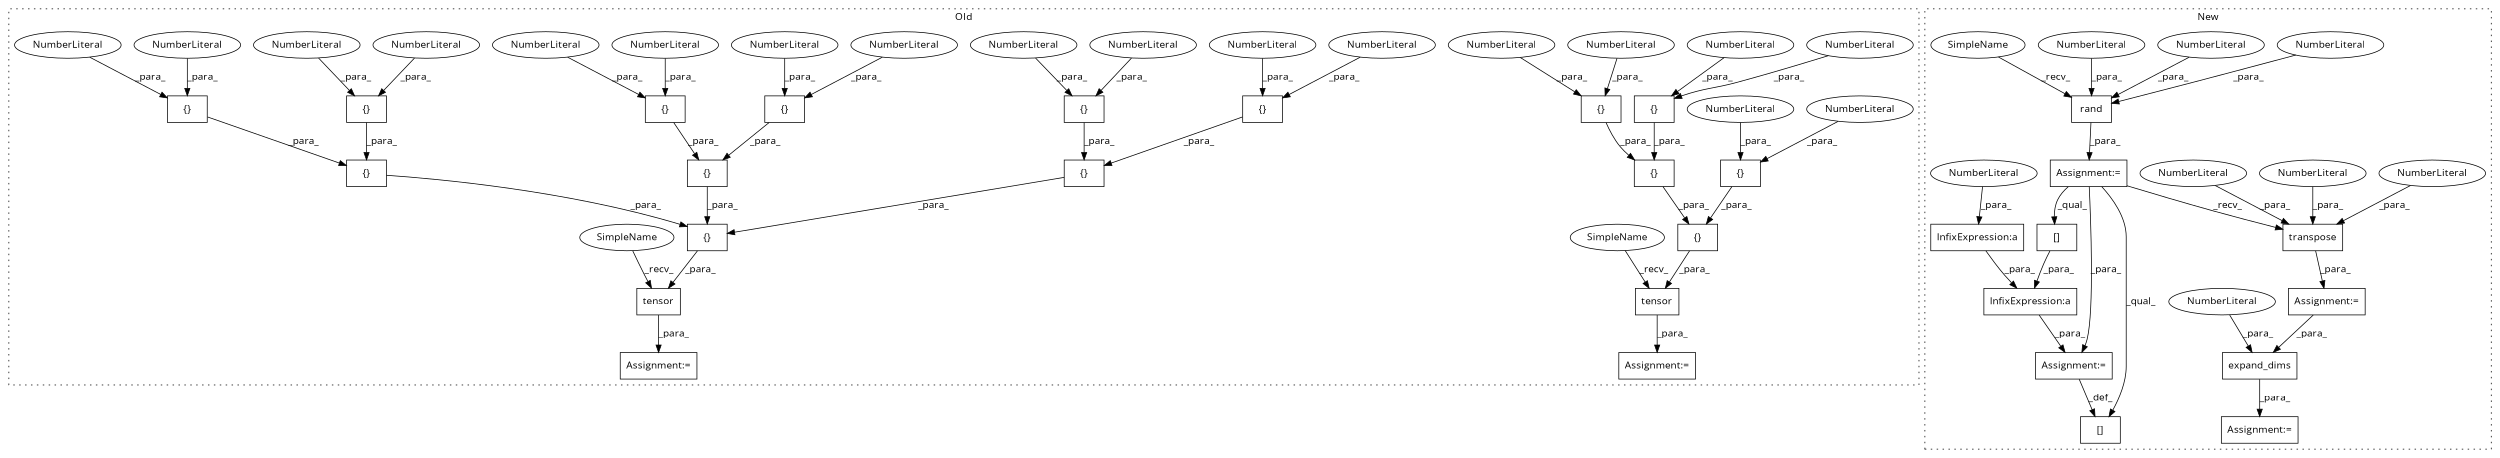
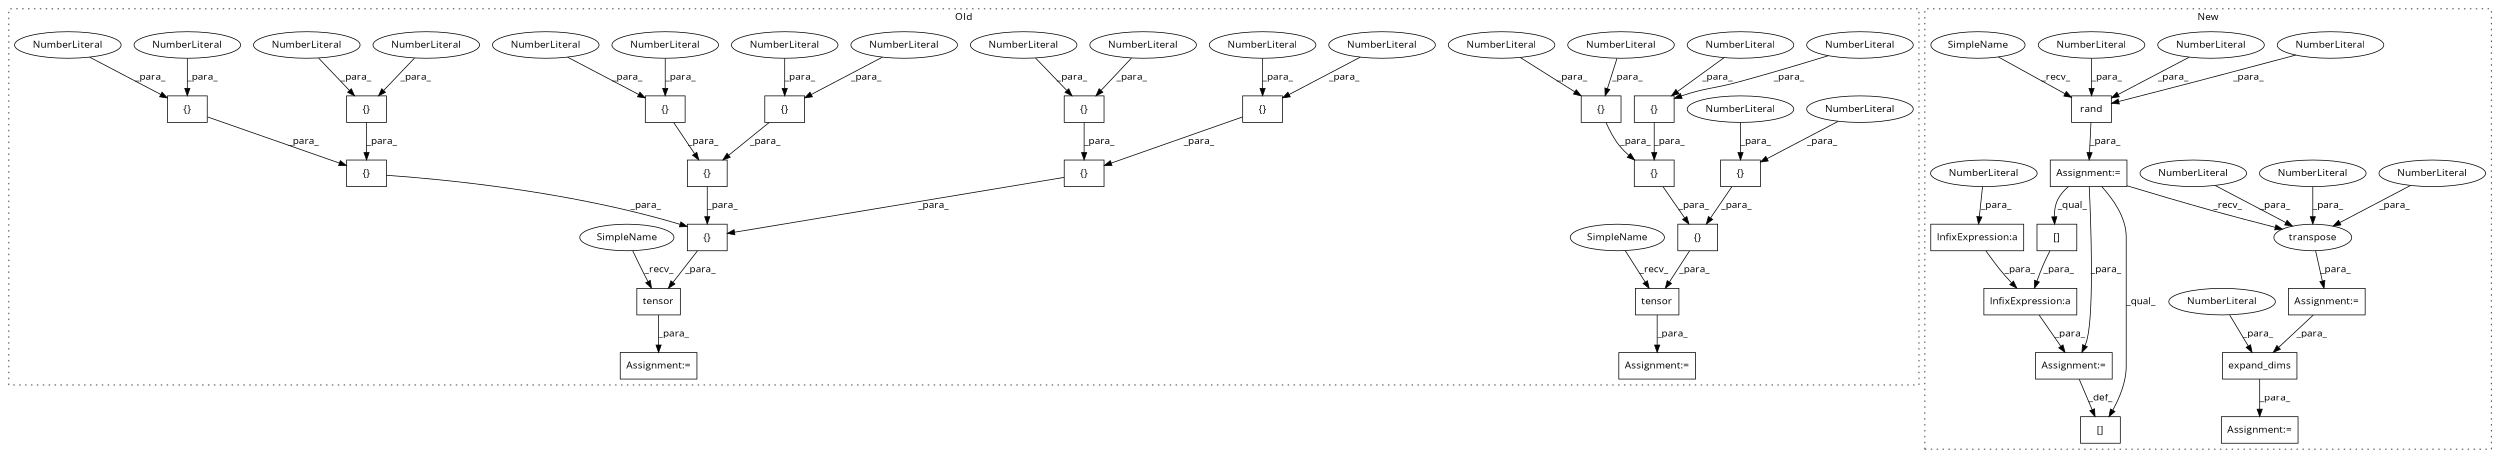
(2313, 237) -> (2313, 237)
